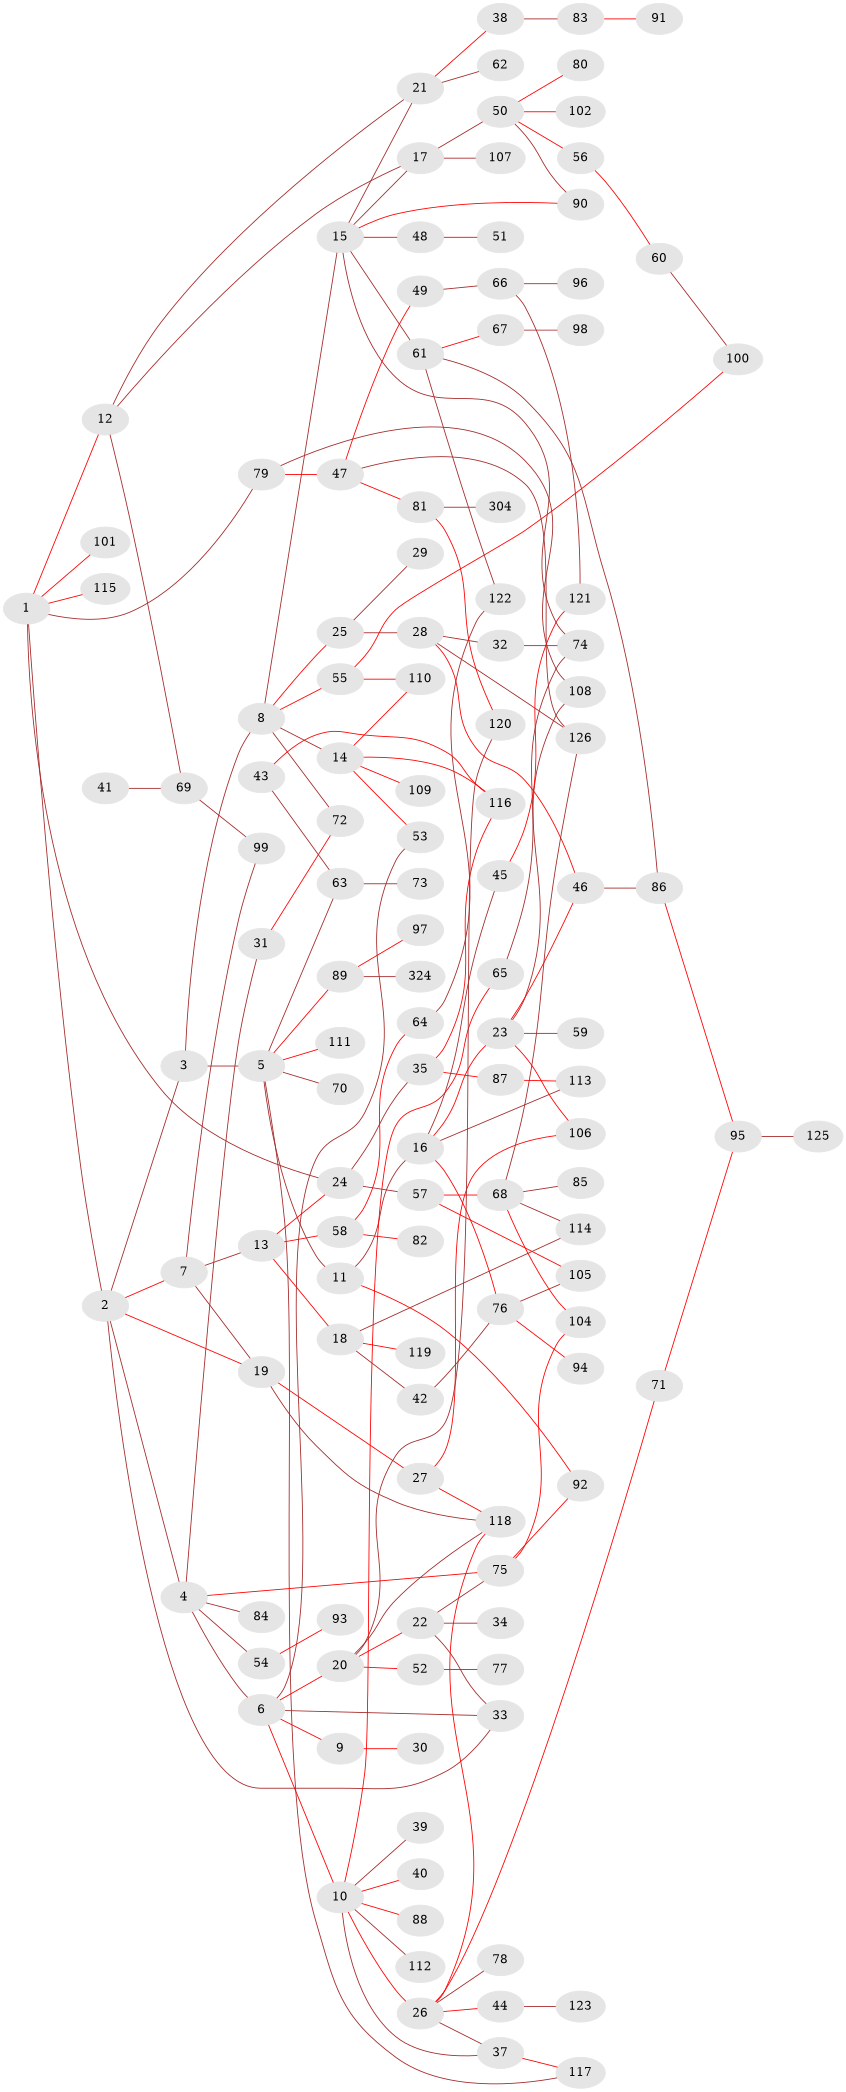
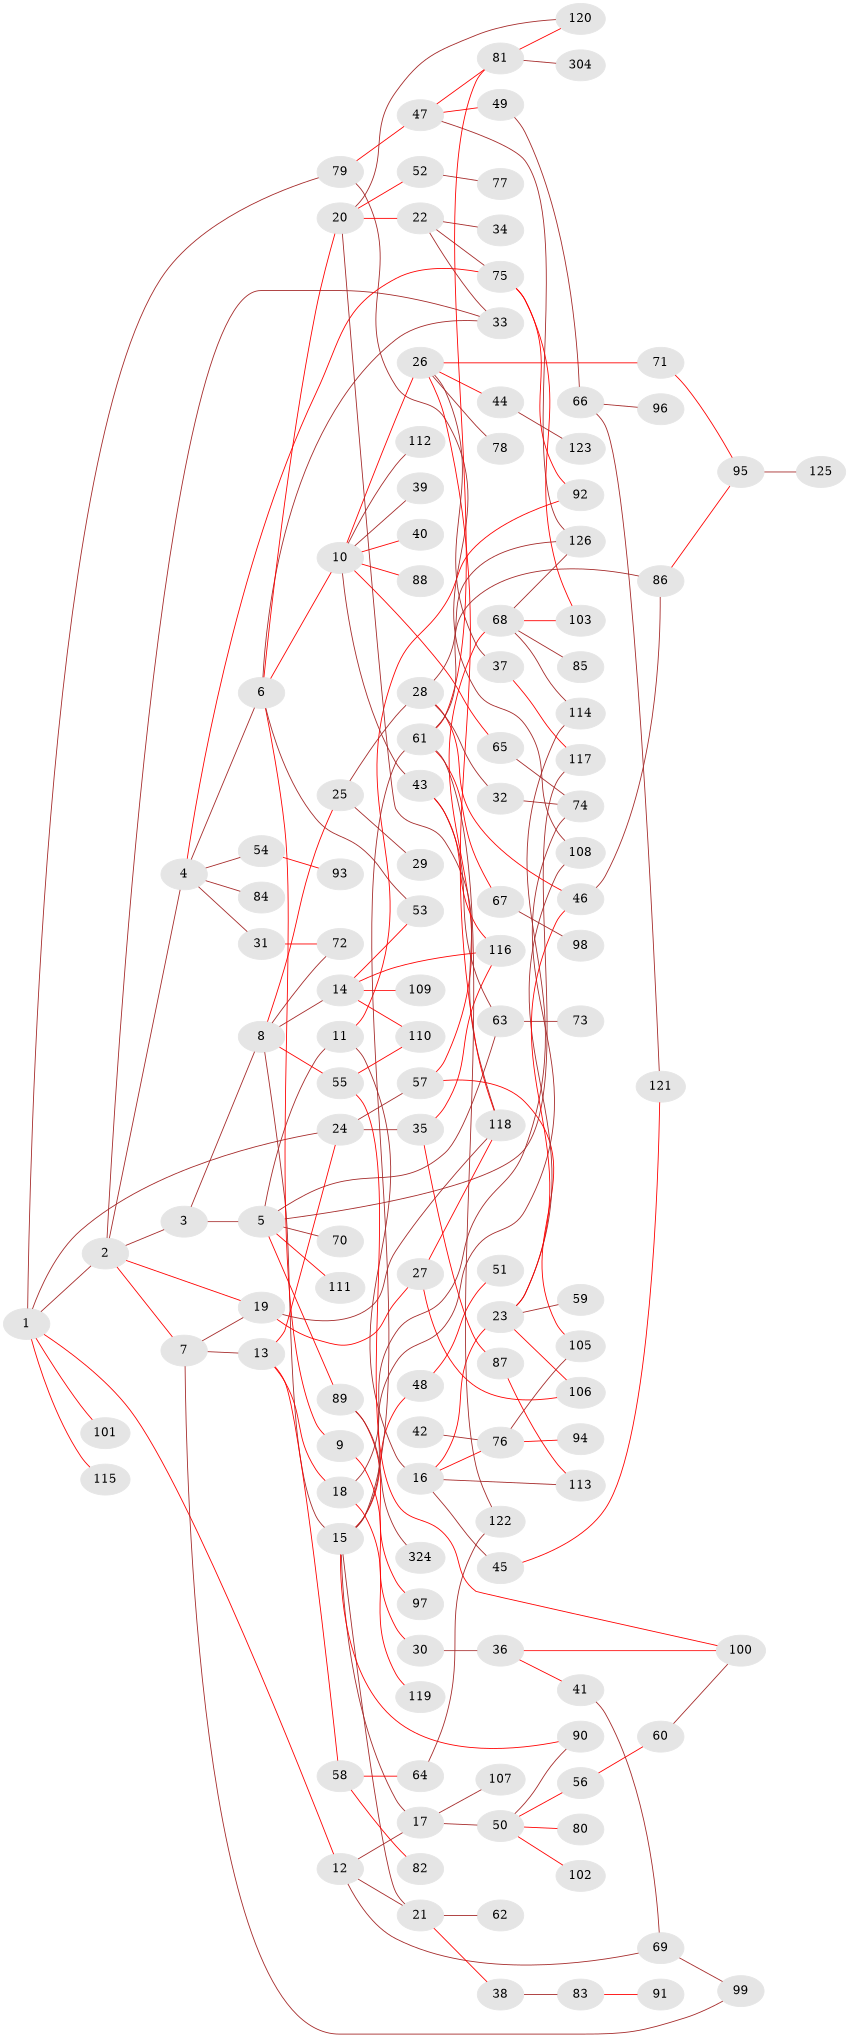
none -> (460, 399)
(581, 1322) -> (581, 621)
(380, 1370) -> none
none -> (501, 1651)
(378, 2017) -> (362, 678)
